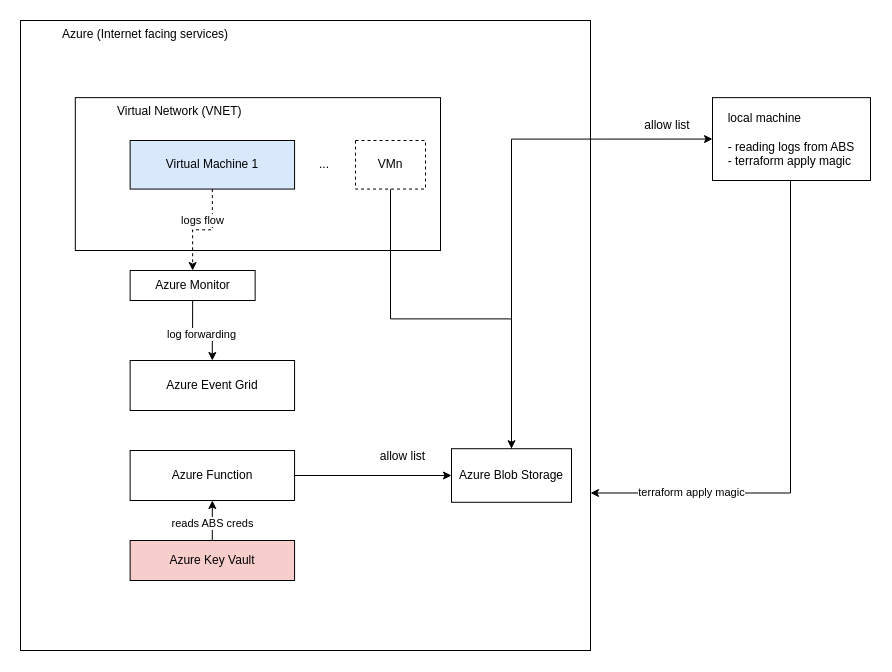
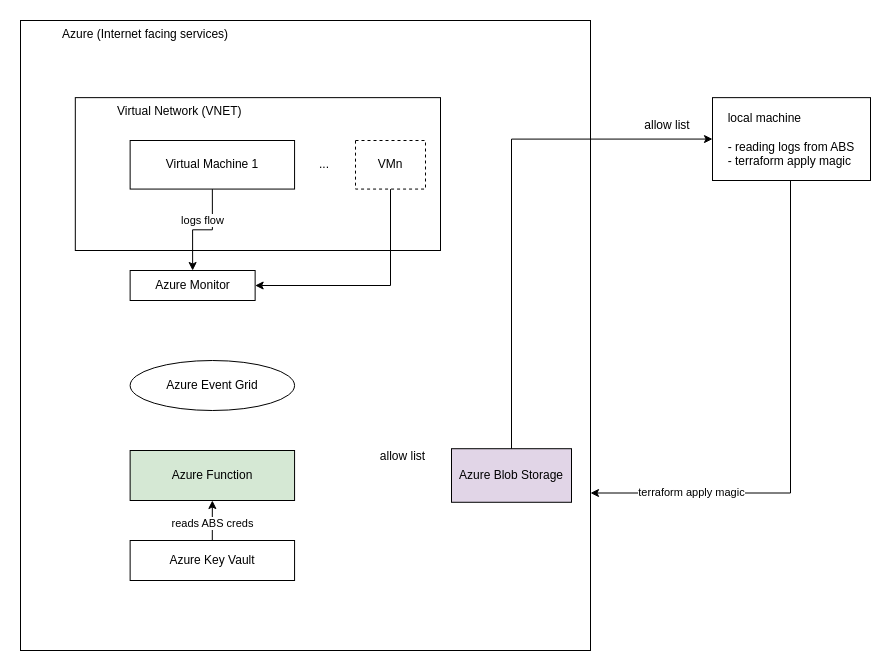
(212, 165) -> (212, 165)
(193, 235) -> (193, 235)
(432, 319) -> (328, 286)
(199, 331) -> none
(212, 386) -> (212, 386)
(512, 475) -> (512, 475)
(212, 476) -> (212, 476)
(370, 476) -> none
(212, 561) -> (212, 561)
